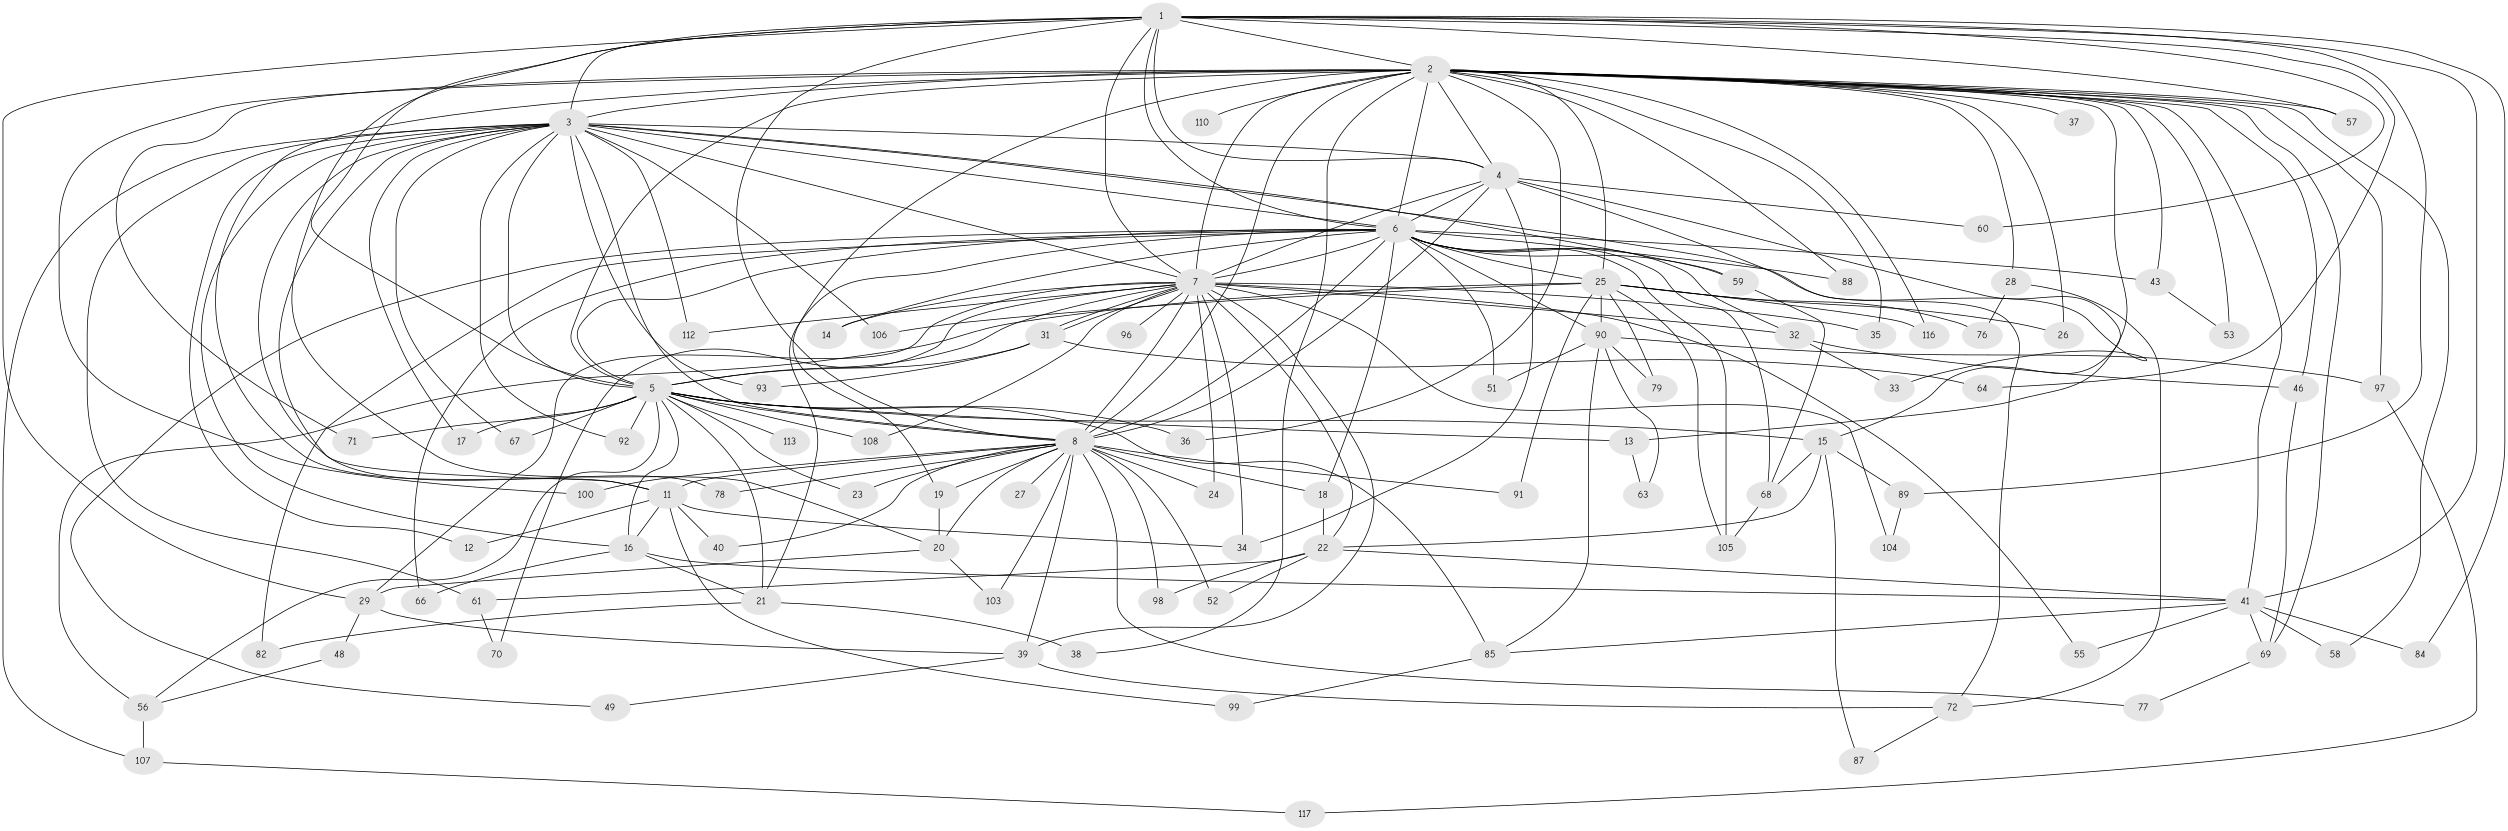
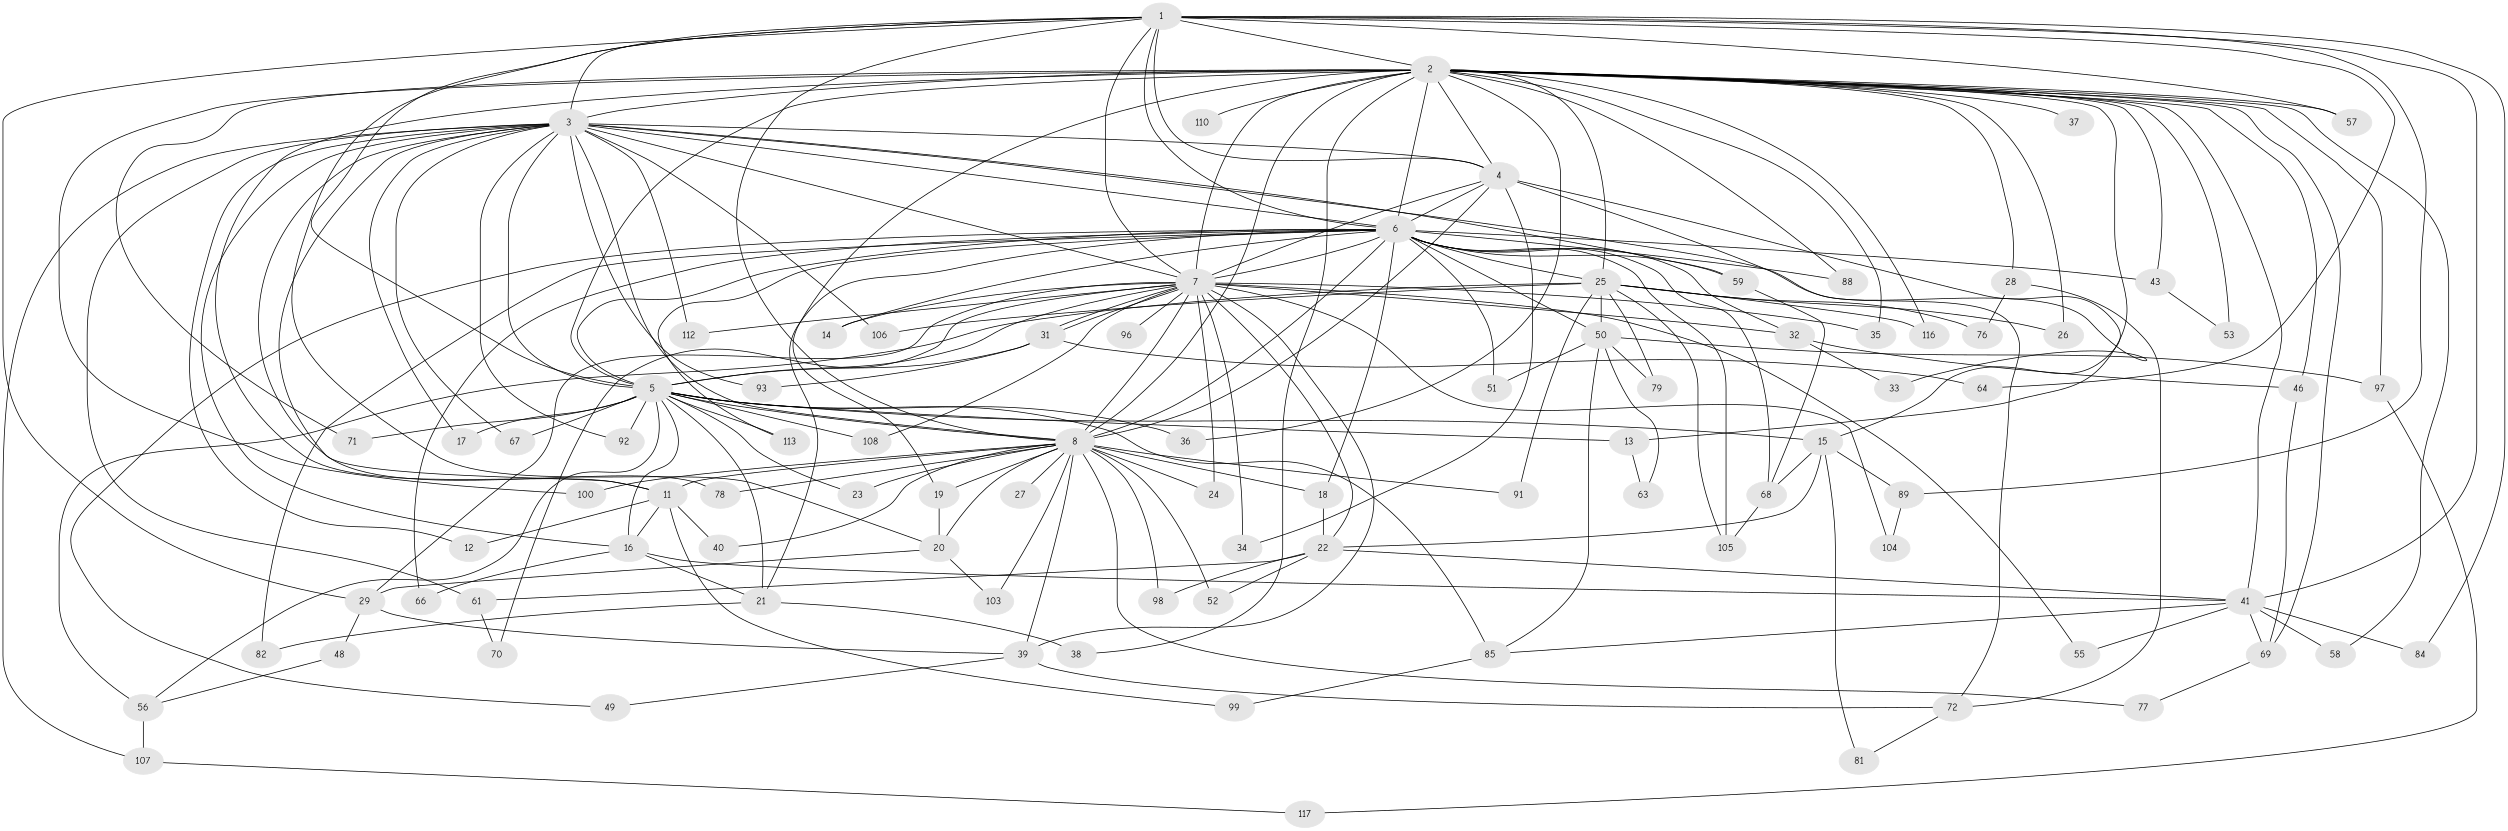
(1983, 229) -> none
none -> (794, 274)
(1601, 335) -> (1601, 335)
(965, 532) -> none
(1859, 761) -> (1859, 761)
